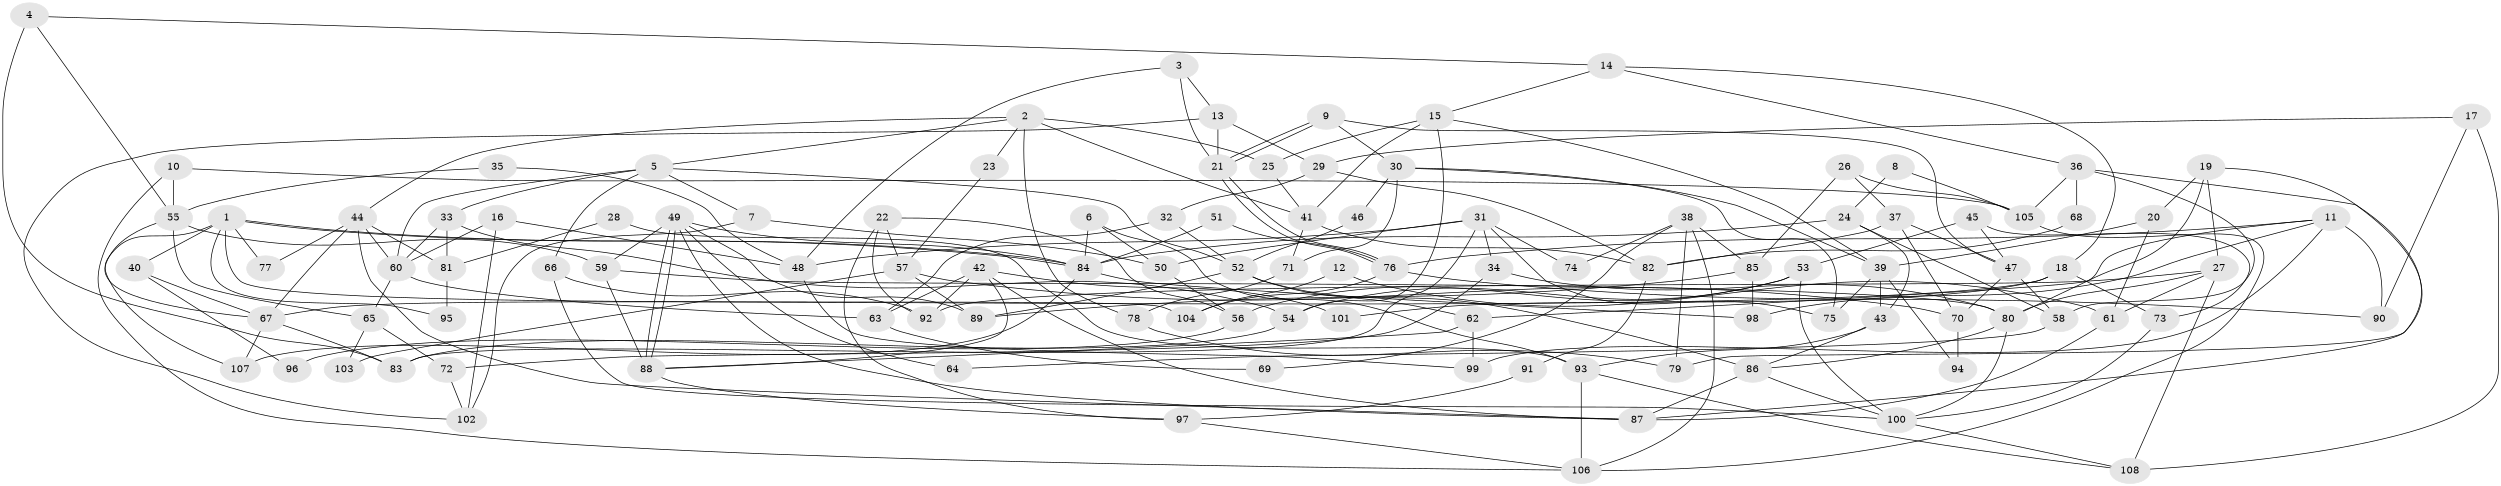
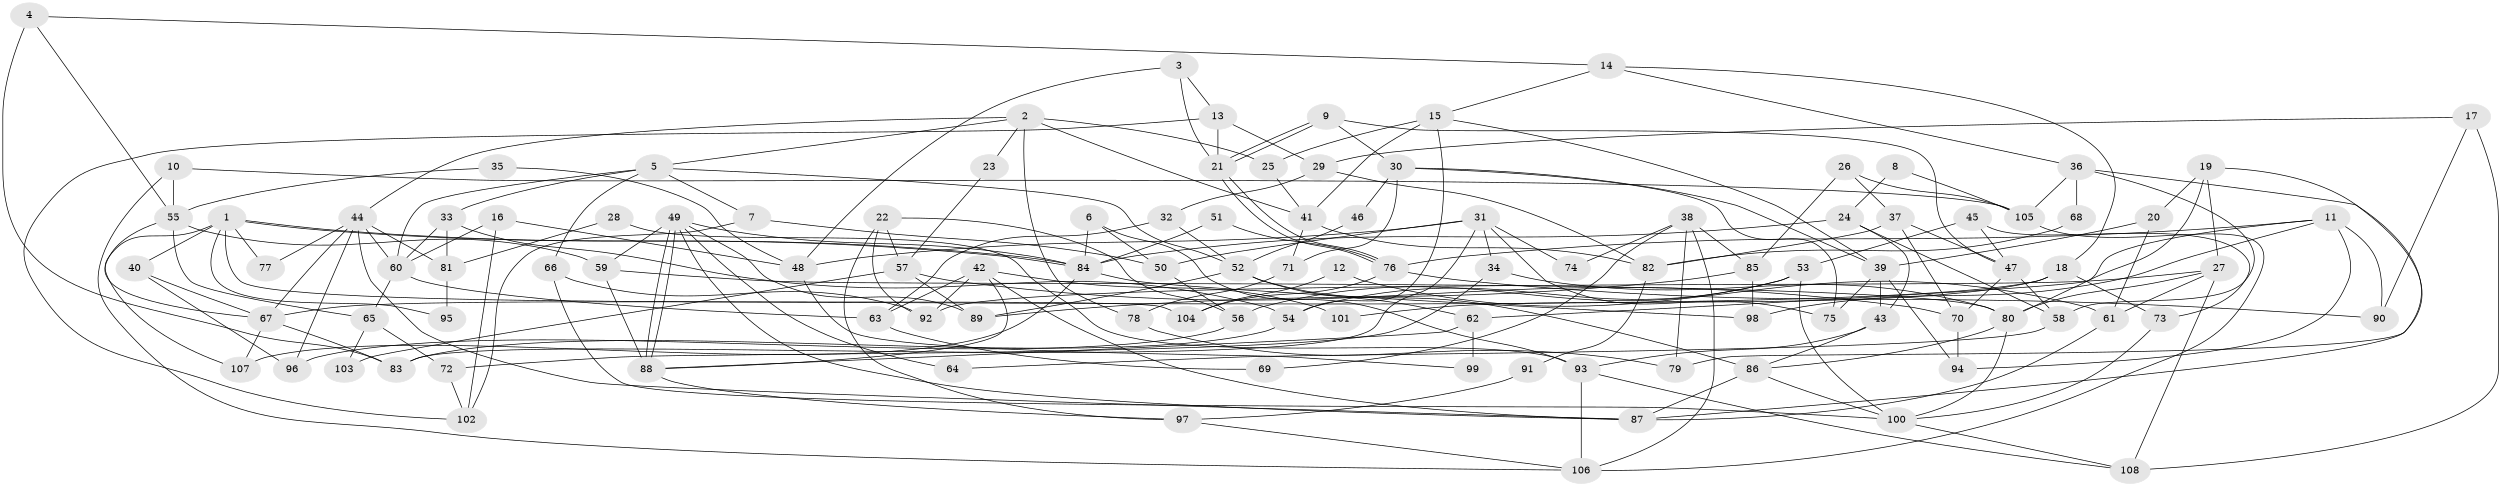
none -> (328, 287)
(1836, 350) -> (2157, 357)
